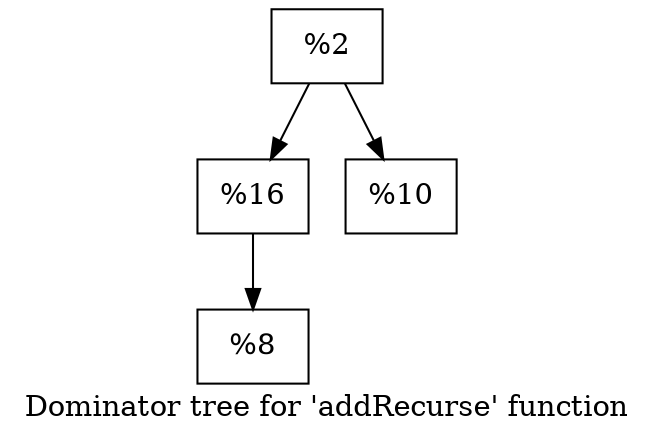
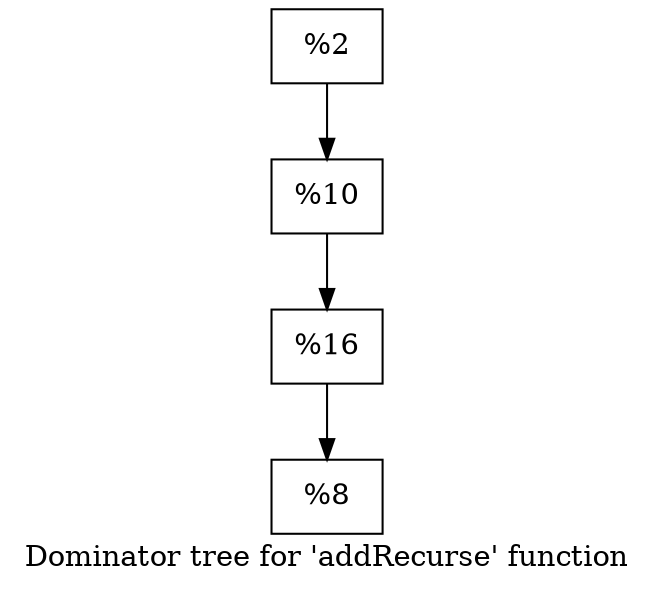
(295, 112) -> (327, 261)
